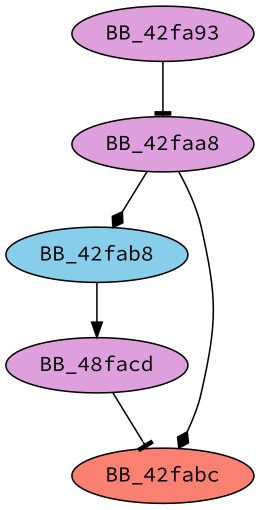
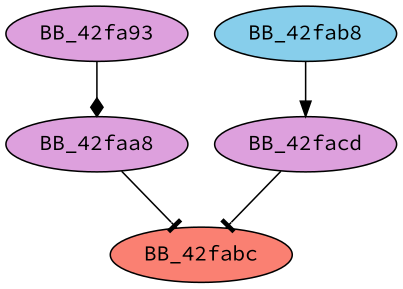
(163, 85) -> (97, 80)
(135, 192) -> none
(213, 301) -> (146, 197)
(97, 365) -> (306, 144)
